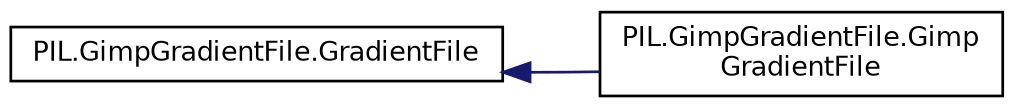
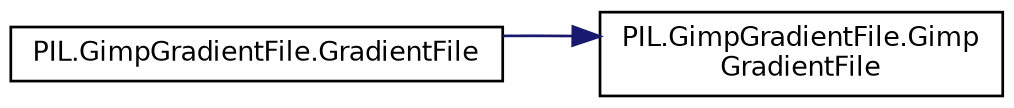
(565, 72) -> (538, 36)
